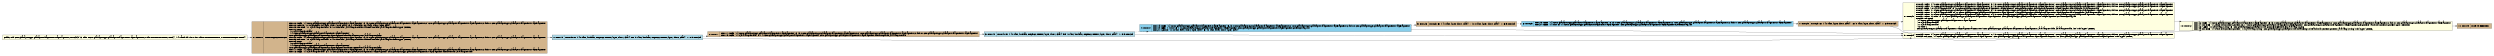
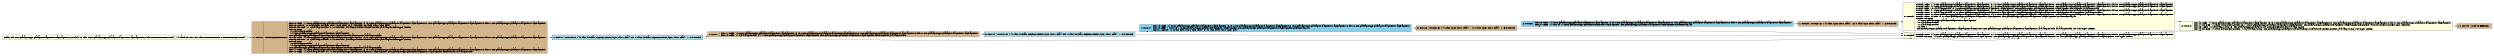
(1656, 31) -> (1709, 31)
